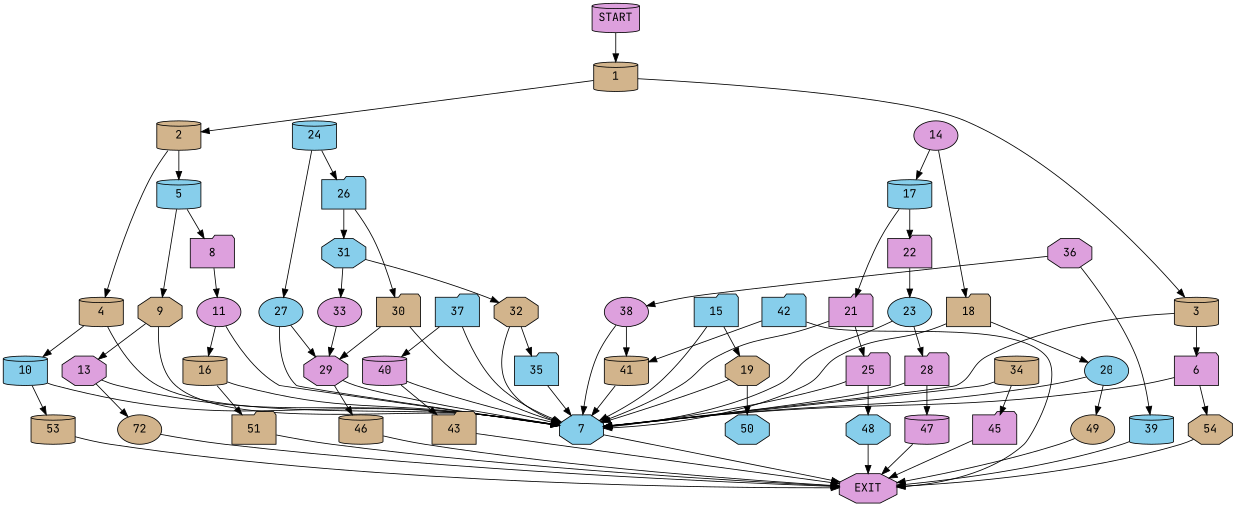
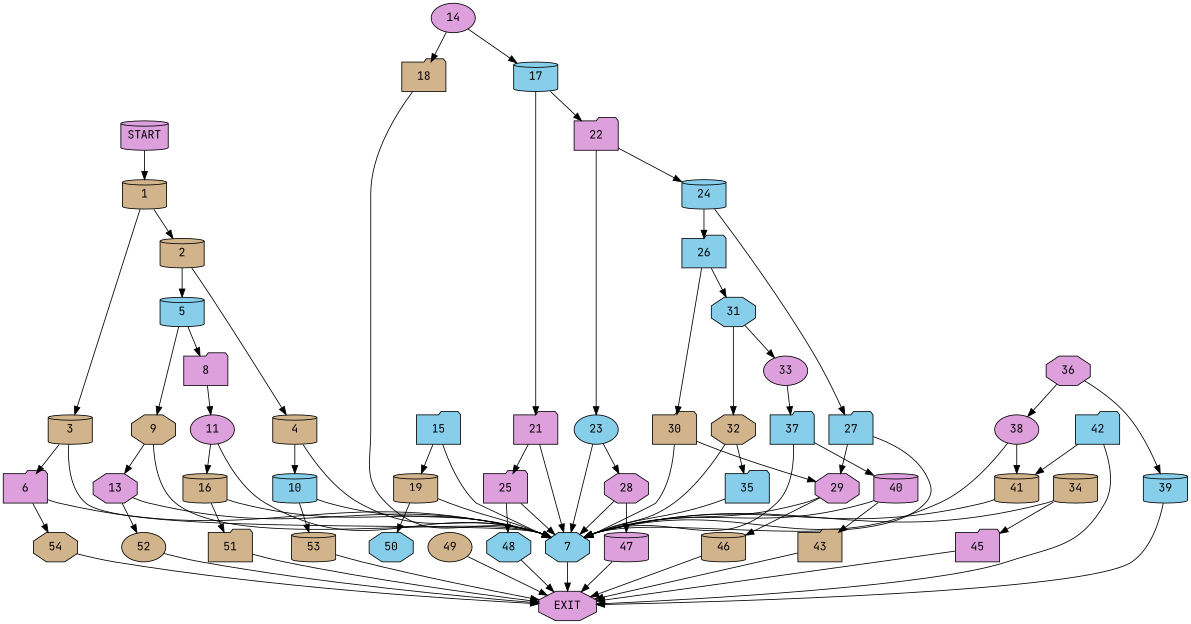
none -> (646, 163)
(281, 312) -> (851, 430)
(334, 337) -> (788, 396)
(747, 371) -> (416, 488)
(927, 371) -> (626, 488)
(1107, 371) -> none
(140, 430) -> (144, 547)
